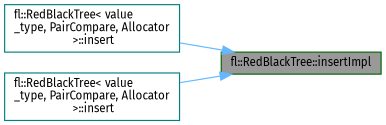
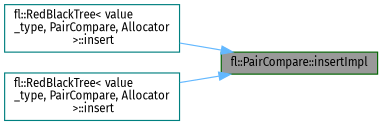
(301, 63) -> (299, 63)
